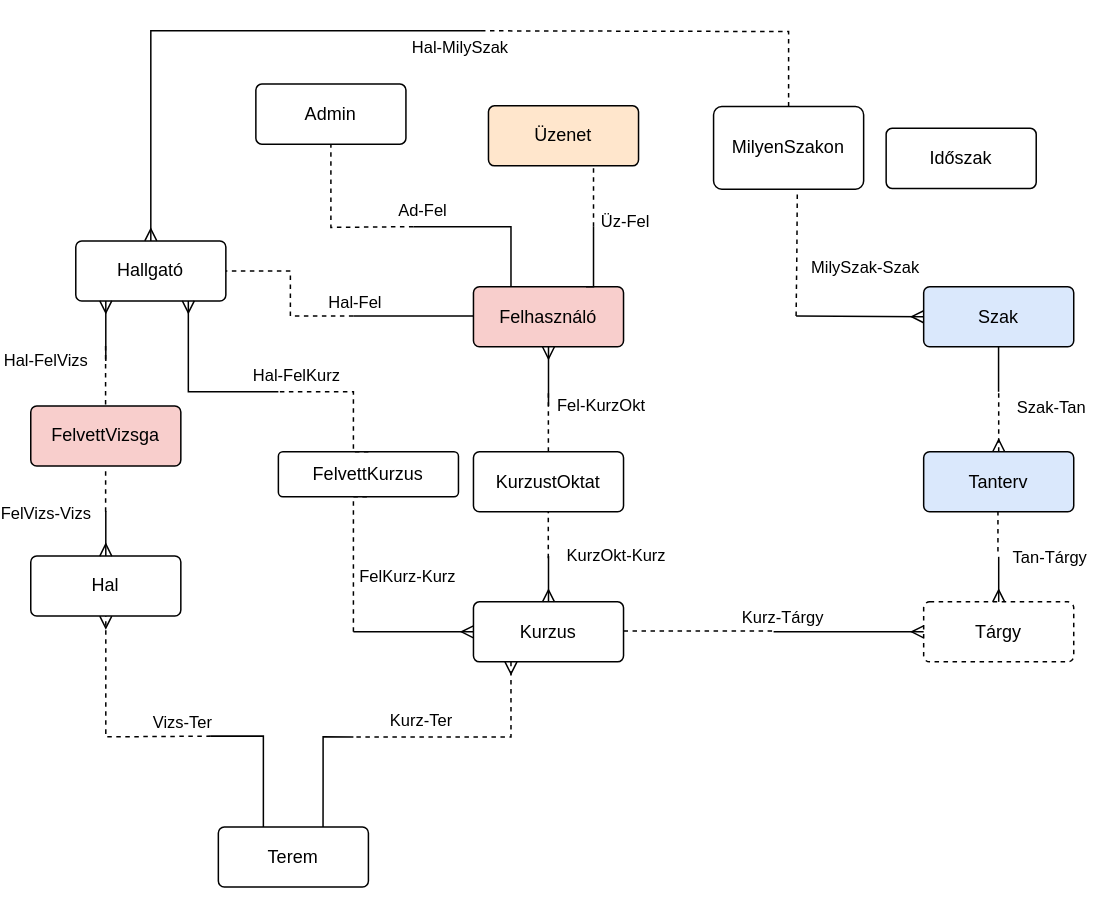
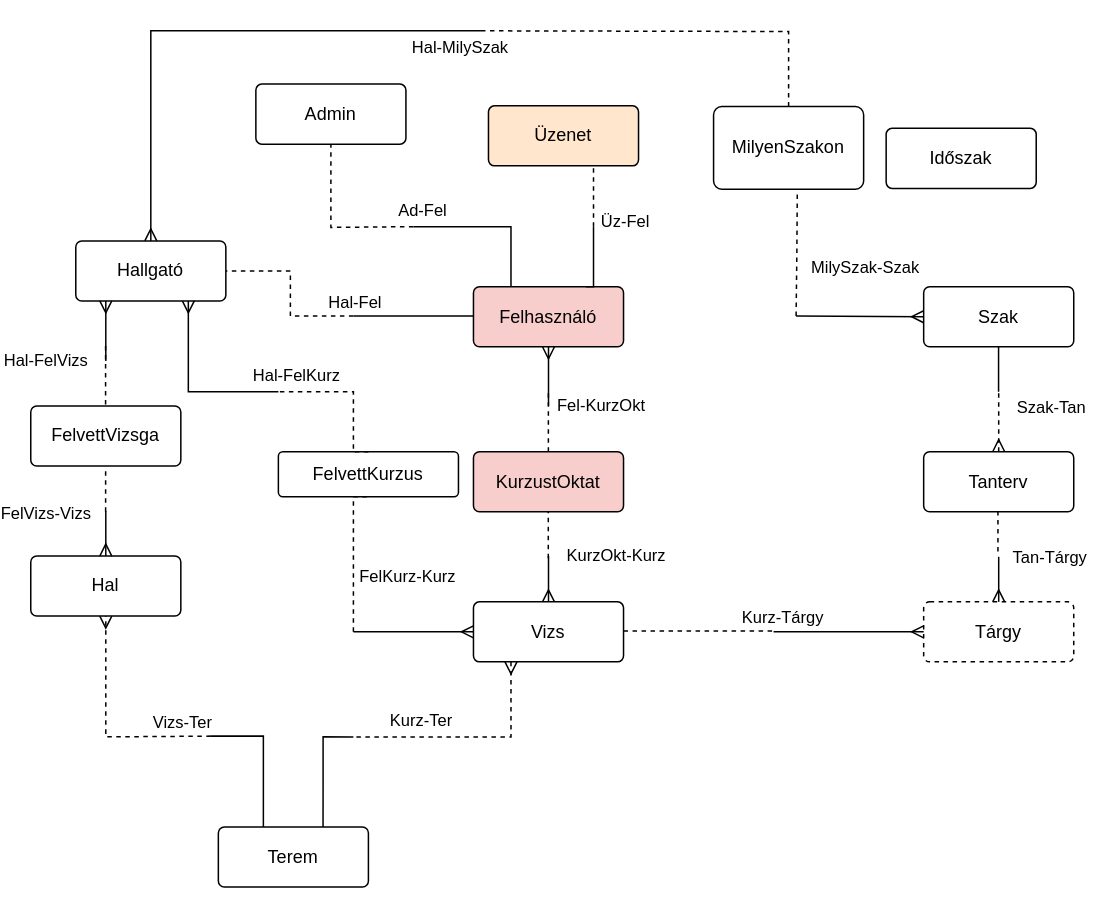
(998, 317) -> (998, 317)
(106, 436) -> (106, 436)
(548, 482) -> (548, 482)
(998, 482) -> (998, 482)
(548, 632) -> (548, 632)
